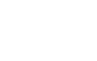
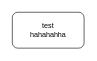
none -> (48, 30)
